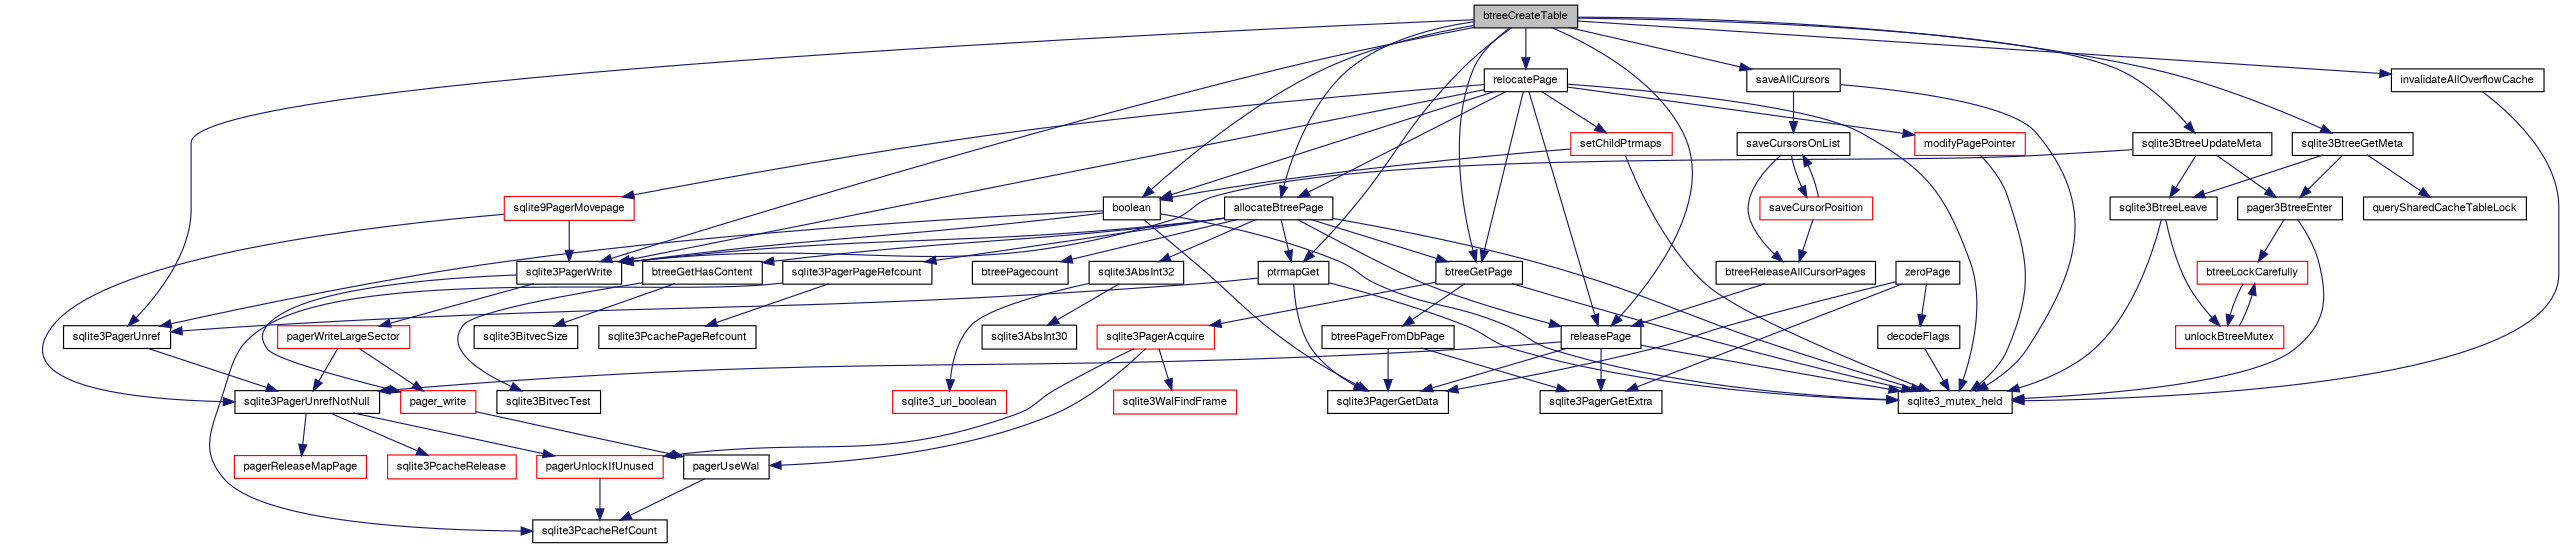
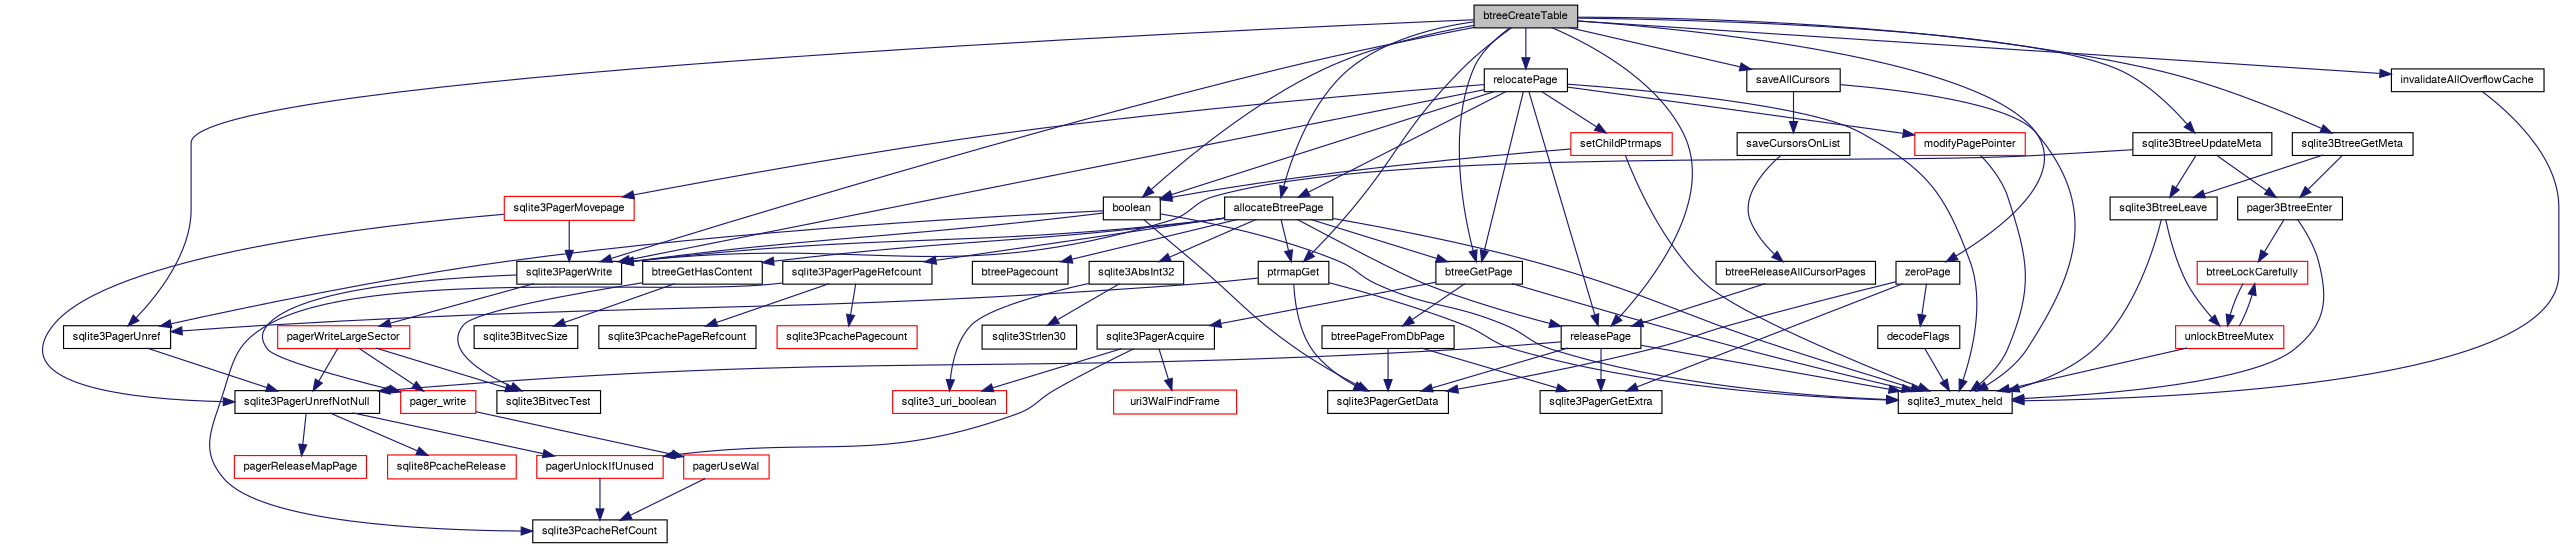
none -> (1896, 66)
(569, 208) -> (569, 208)
(1816, 208) -> none
(2445, 208) -> none
none -> (847, 337)
(1029, 337) -> (1029, 337)
(1156, 337) -> (1156, 337)
none -> (441, 368)
none -> (2098, 368)
(1175, 402) -> (1175, 402)
(975, 440) -> (1048, 371)
(452, 467) -> (452, 467)
(726, 467) -> (726, 467)
